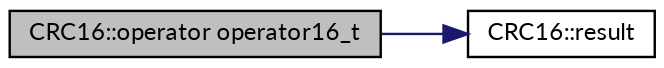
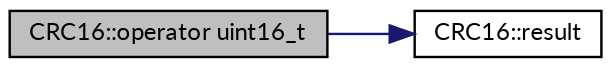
(195, 34) -> (169, 34)
